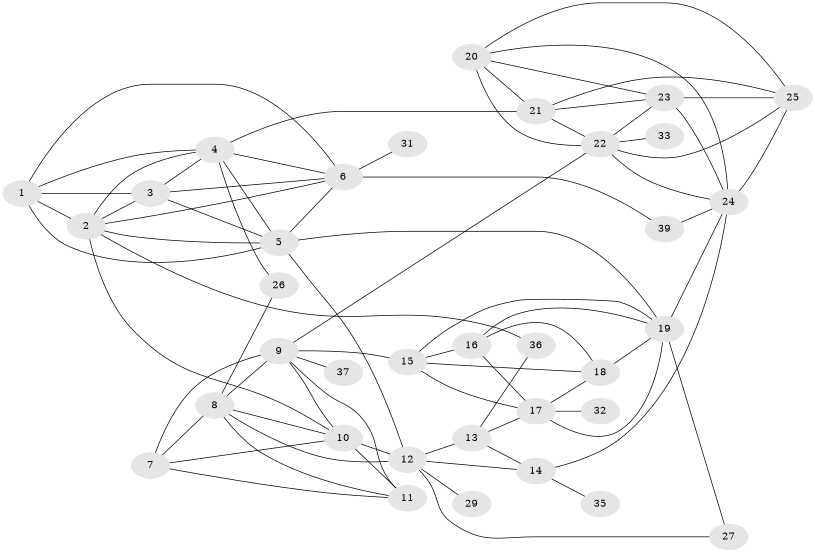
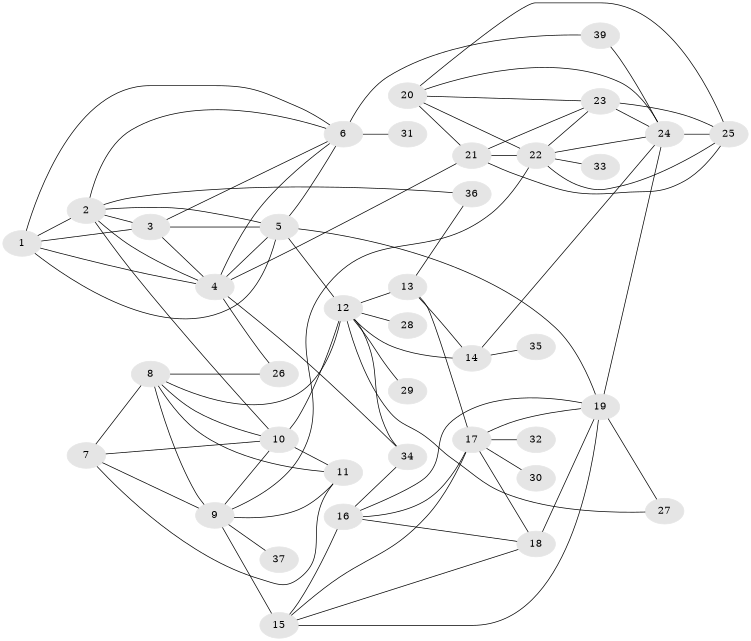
none -> (408, 326)
none -> (408, 457)
none -> (536, 478)
